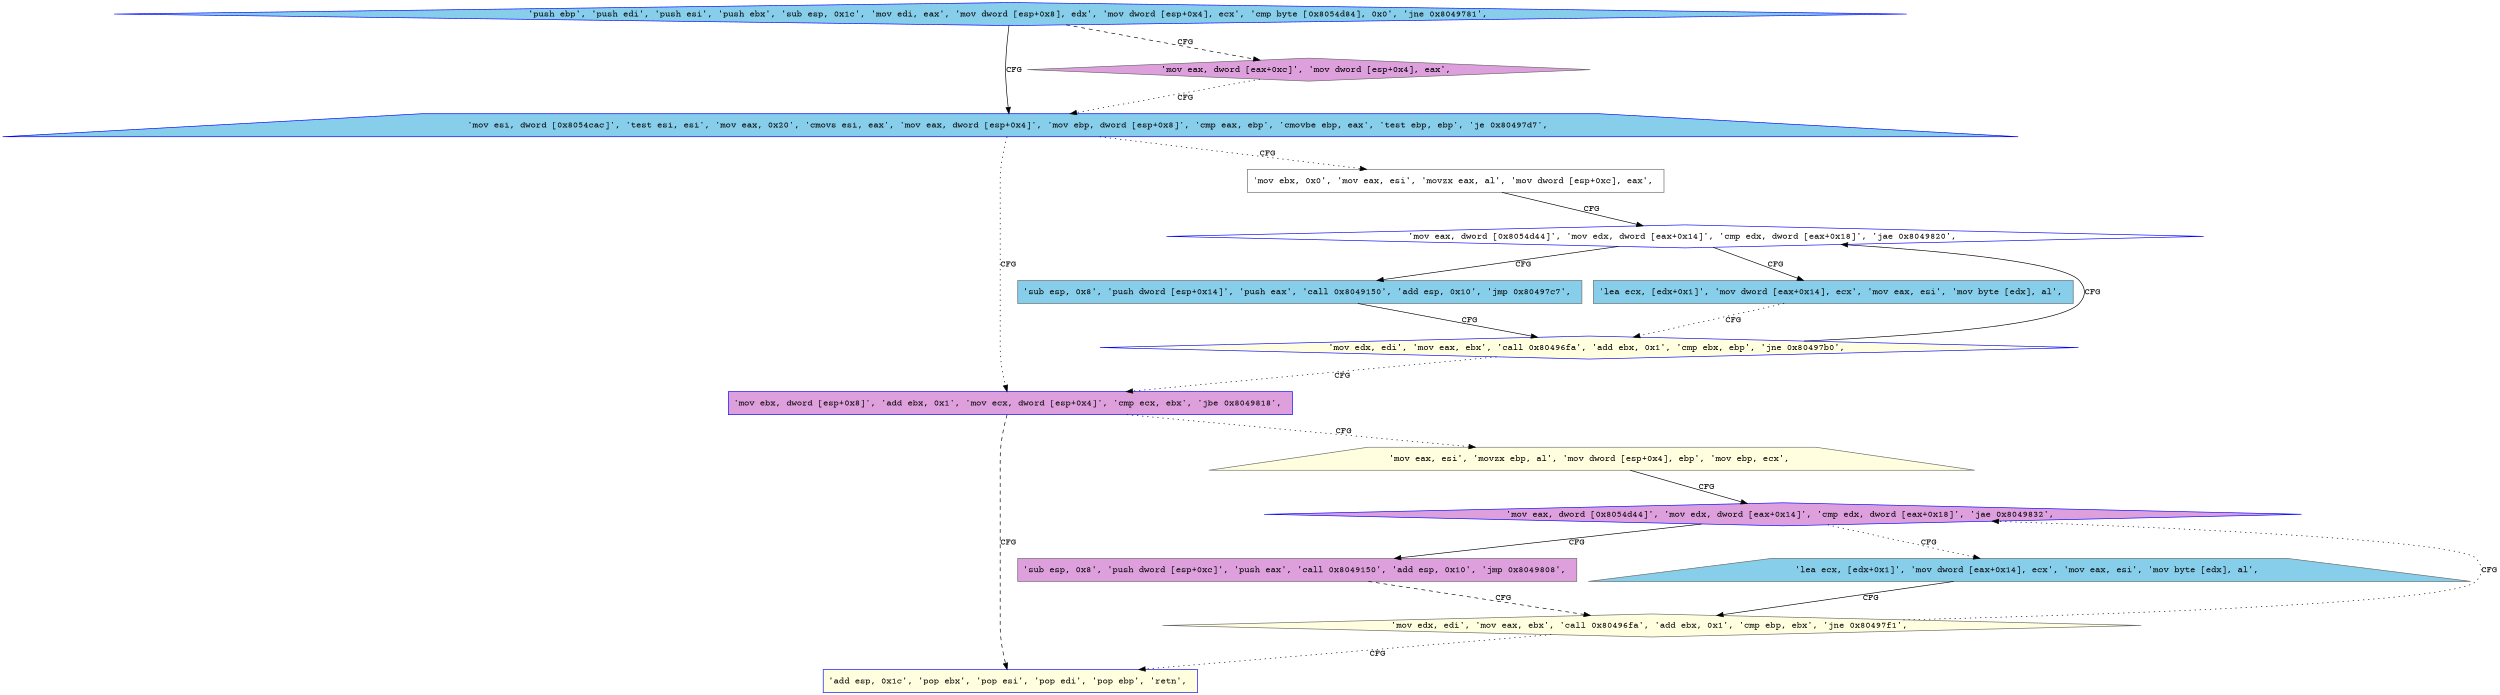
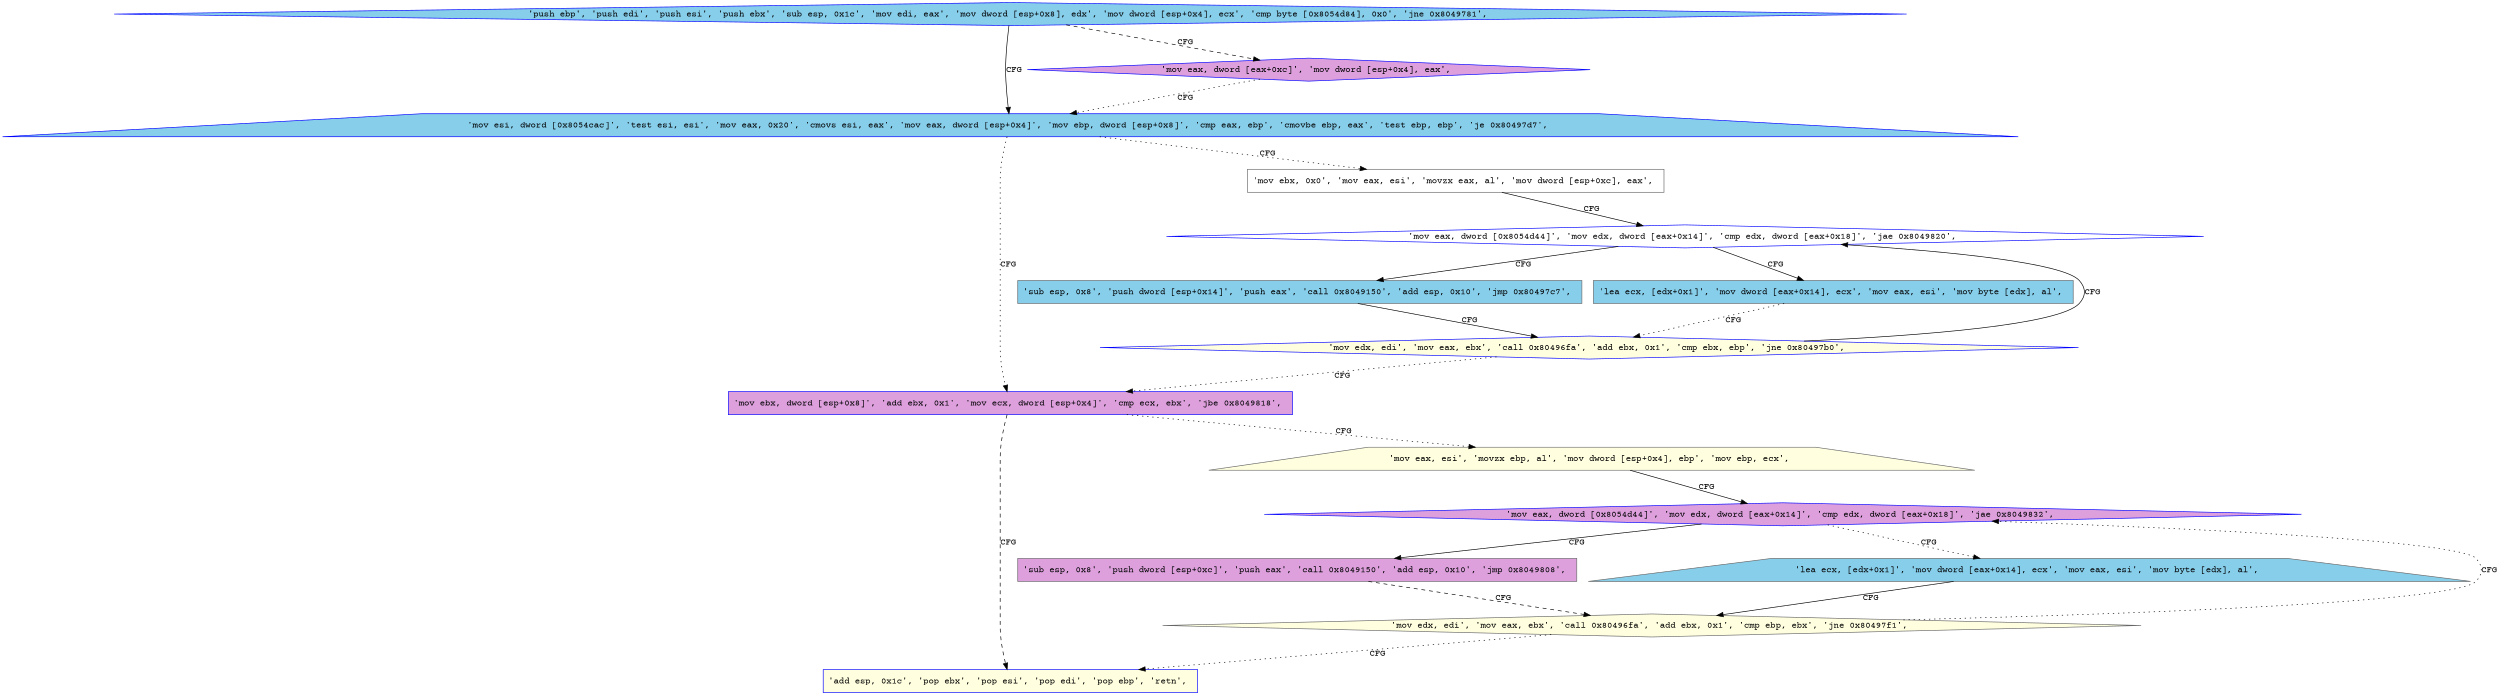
(1309, 70) -> (1309, 70)
